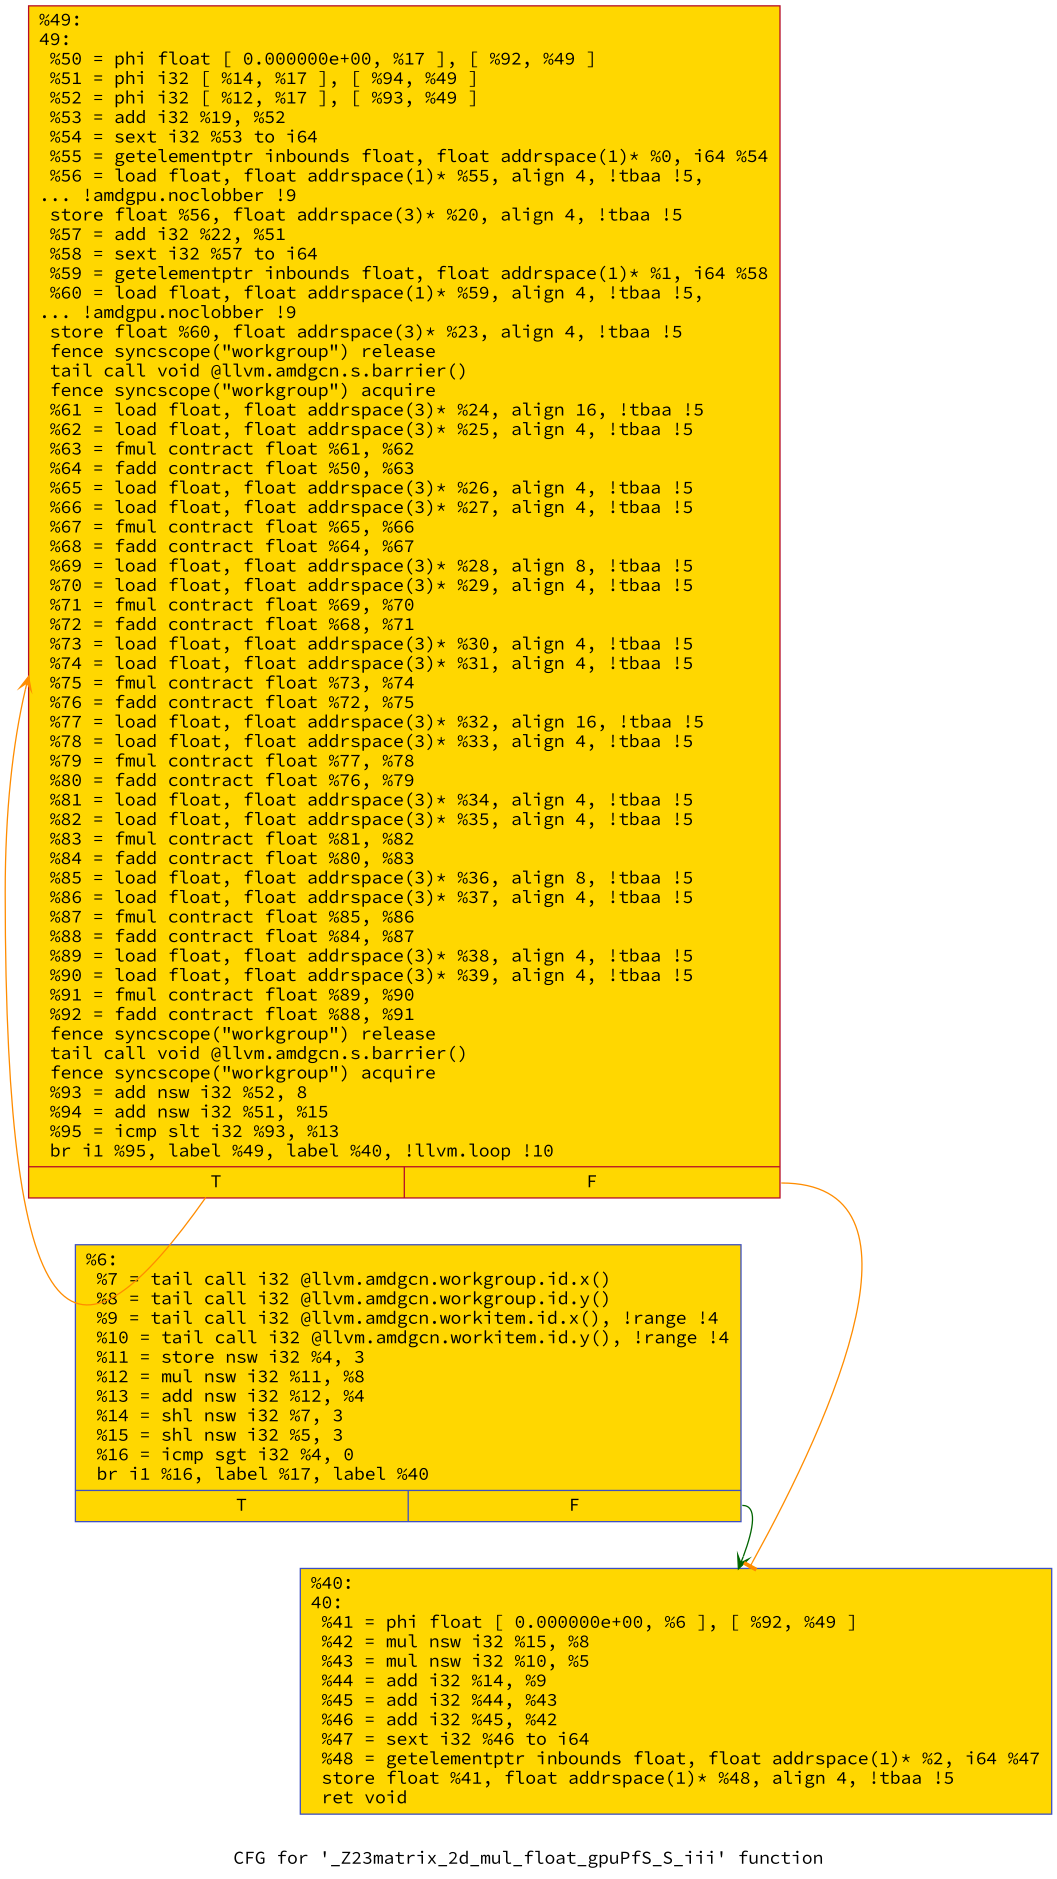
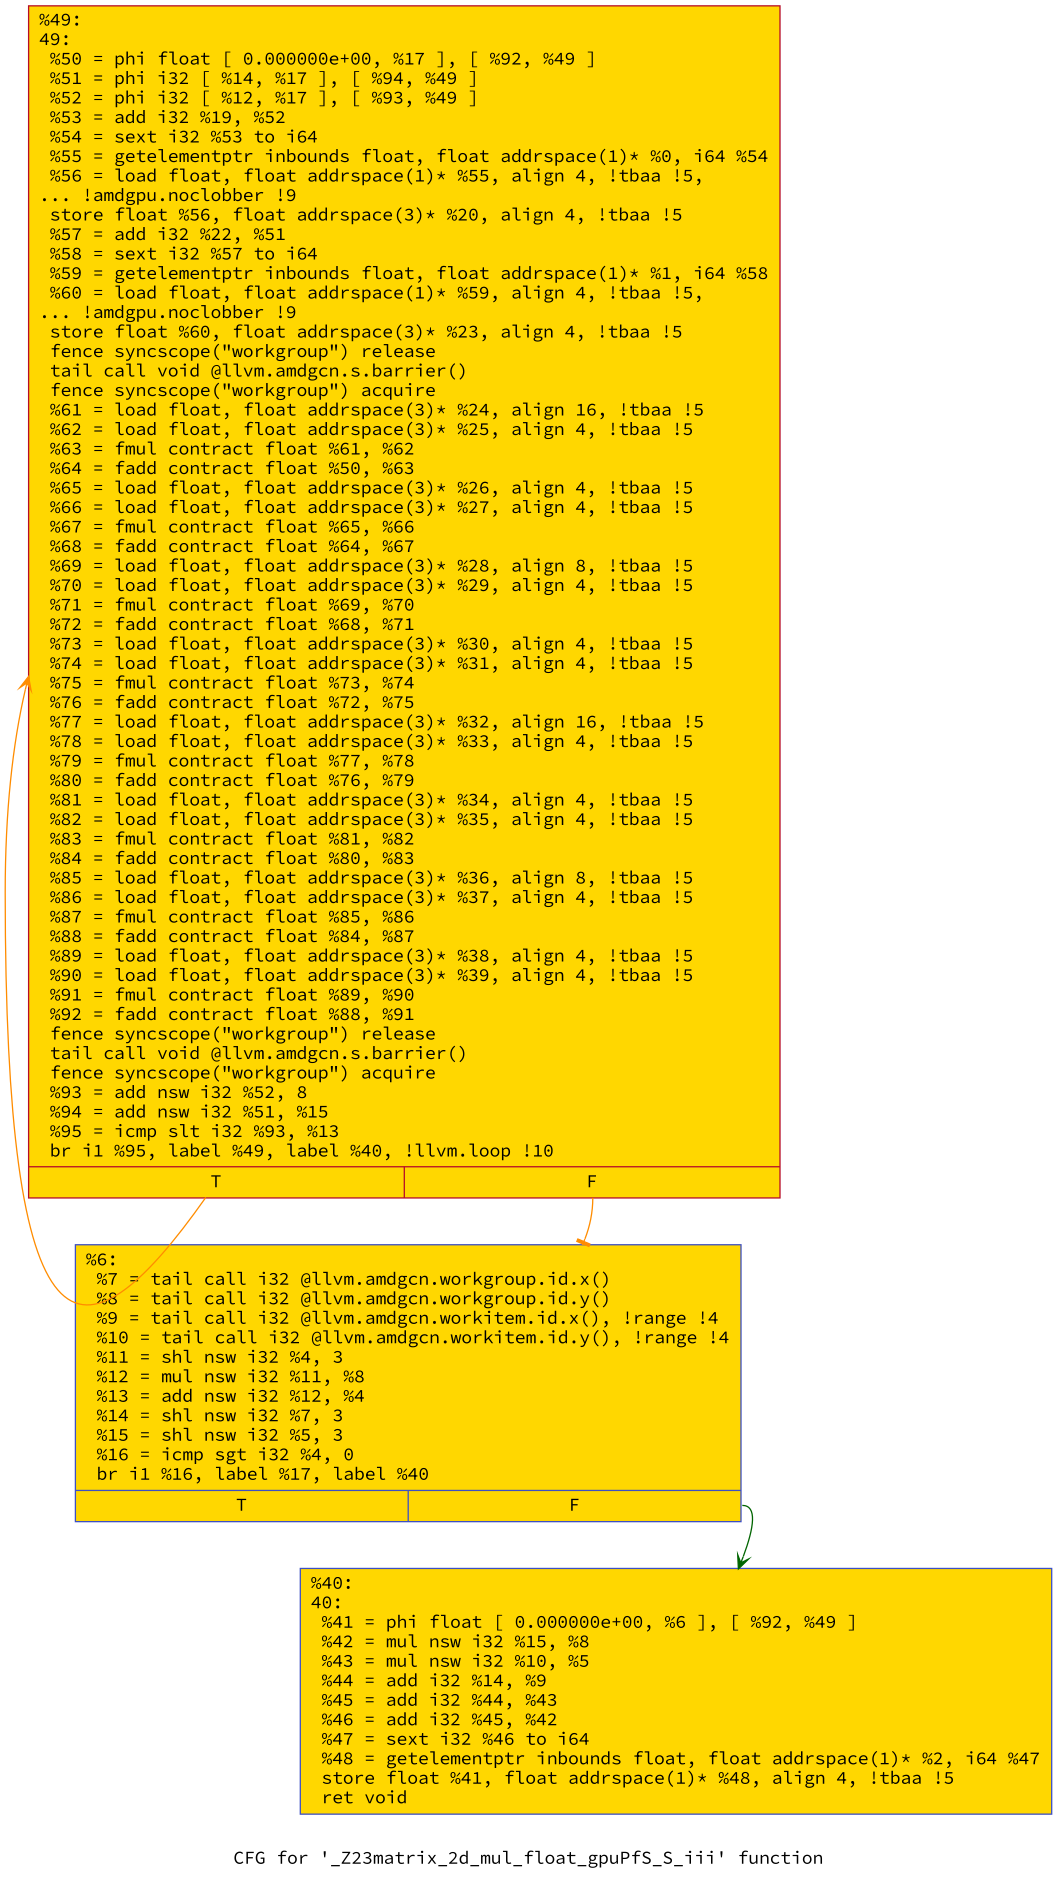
(226, 1357) -> (215, 1357)
(844, 1358) -> (591, 1219)
